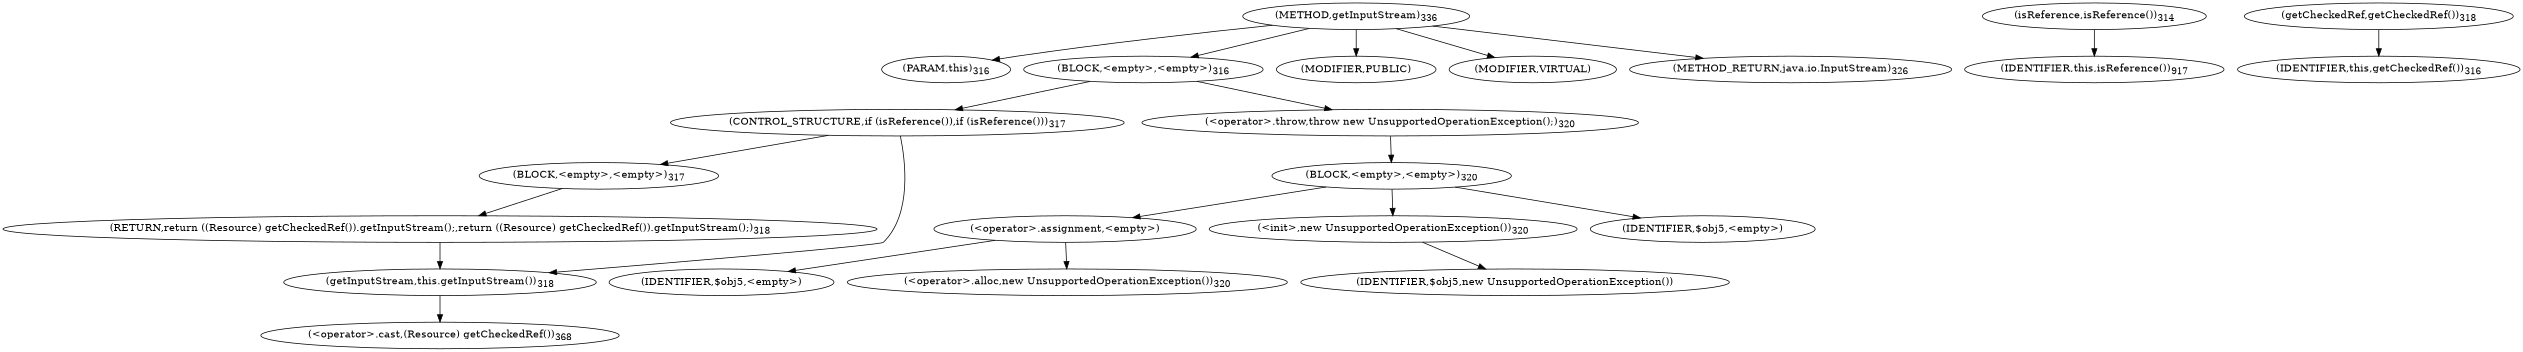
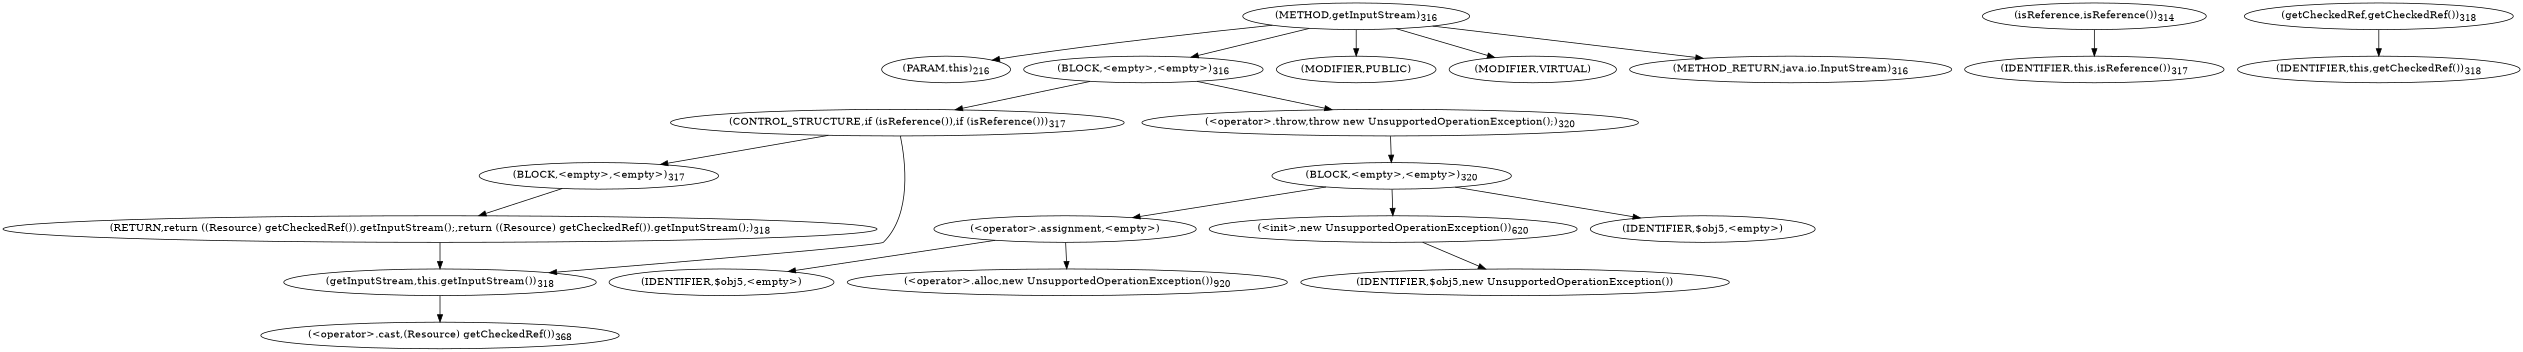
(1429, 15) -> (1429, 15)
(981, 68) -> (981, 68)
(1900, 68) -> (1900, 68)
(2180, 68) -> (2180, 68)
(2473, 68) -> (2473, 68)
(1520, 228) -> (1520, 228)
(1222, 281) -> (1222, 281)
